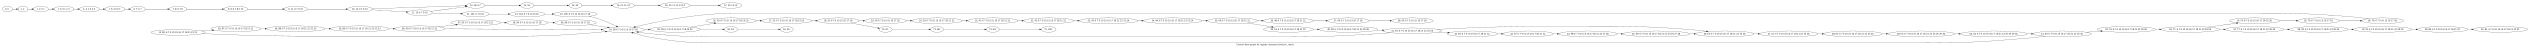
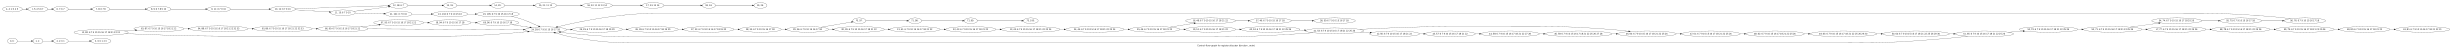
(76, 9) -> none
(575, 14) -> (498, 14)
(864, 26) -> (836, 25)
(711, 29) -> (682, 5)
